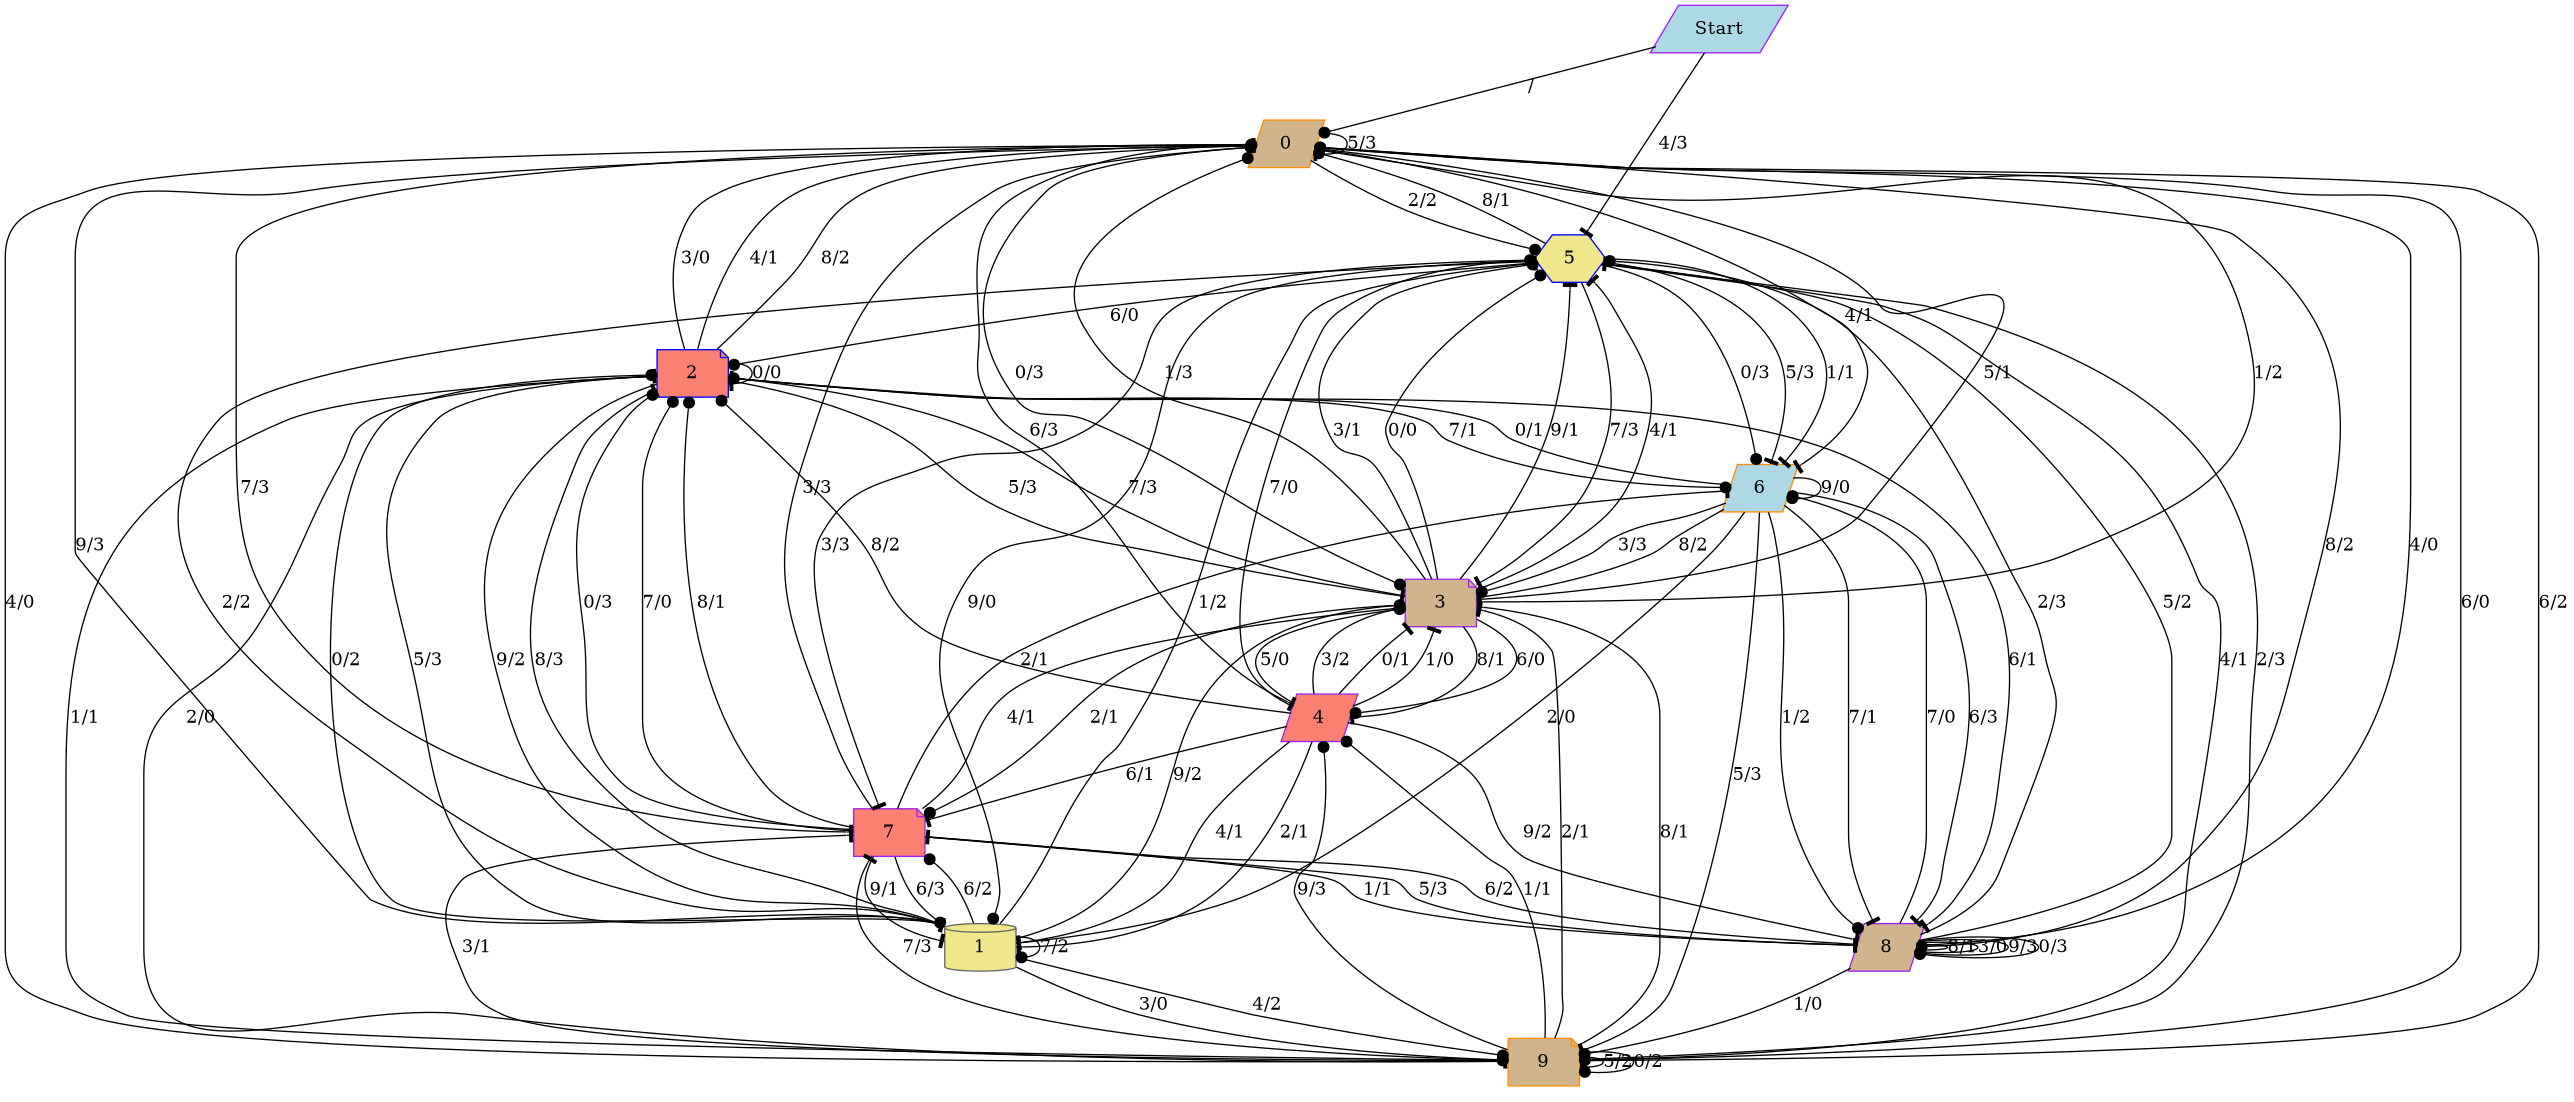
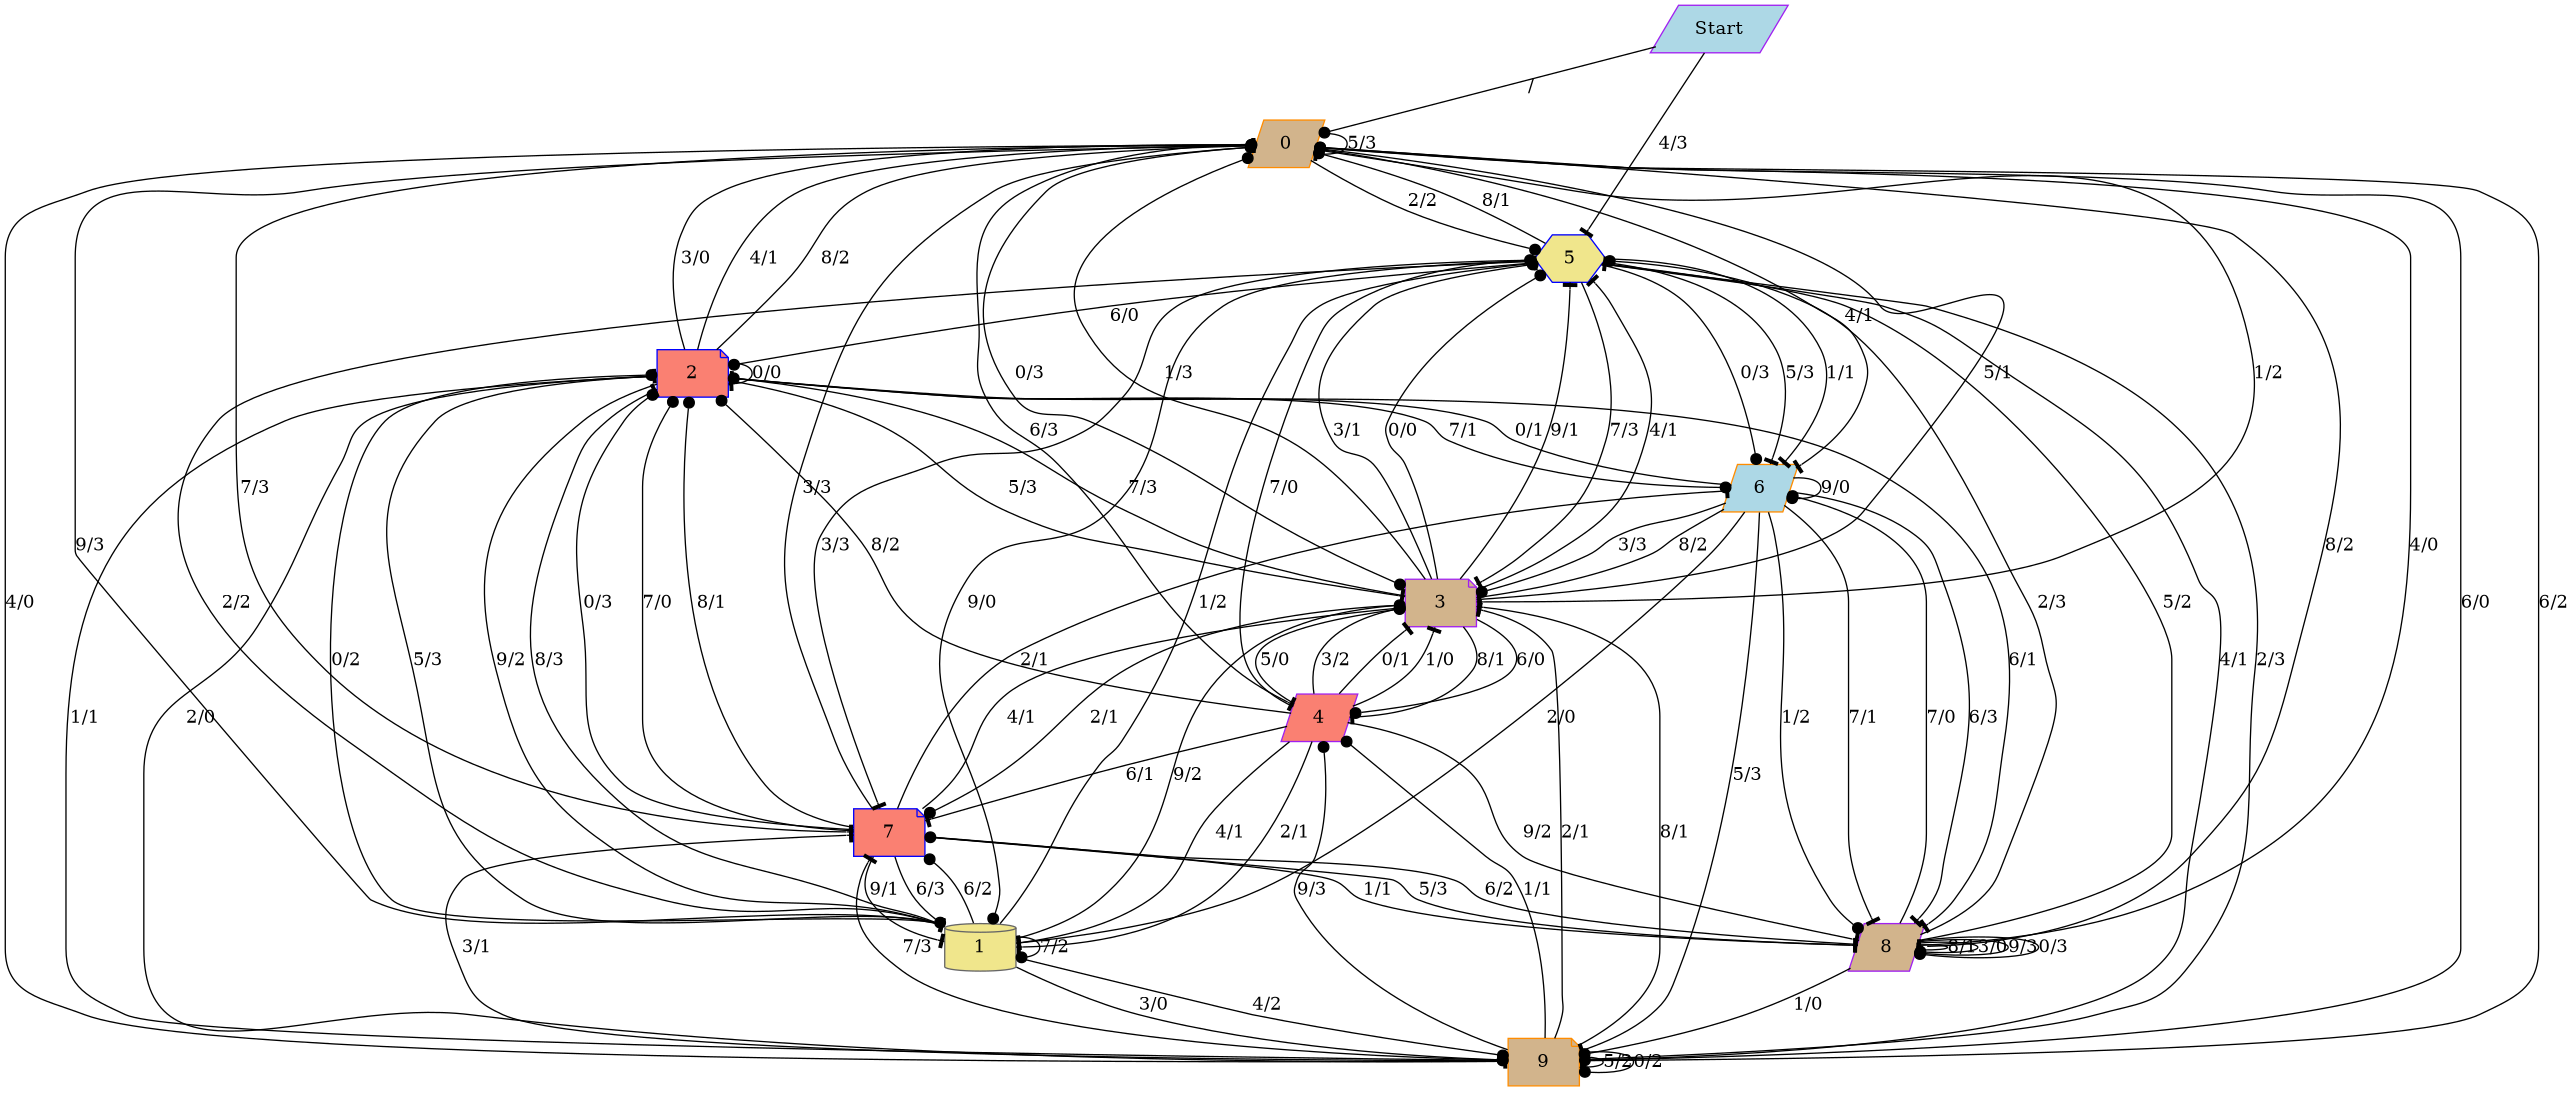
(2254, 253) -> (2254, 253)
(889, 833) -> (889, 833)
(1400, 869) -> (1400, 869)
